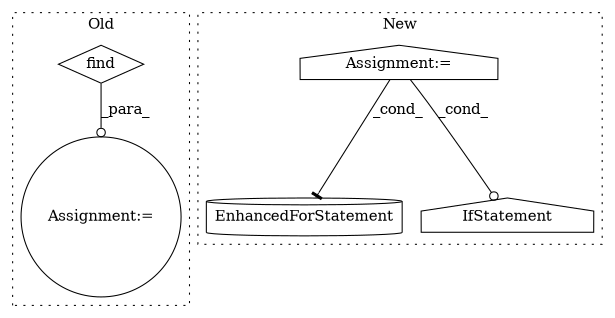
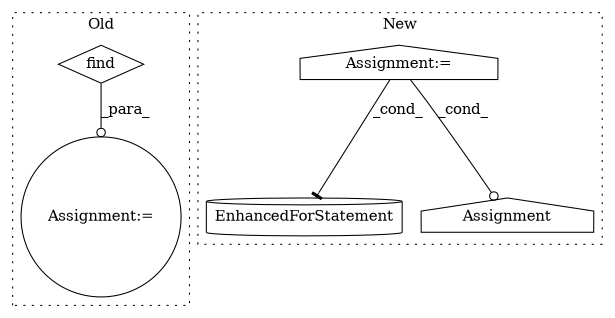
(507, 217) -> (507, 217)
